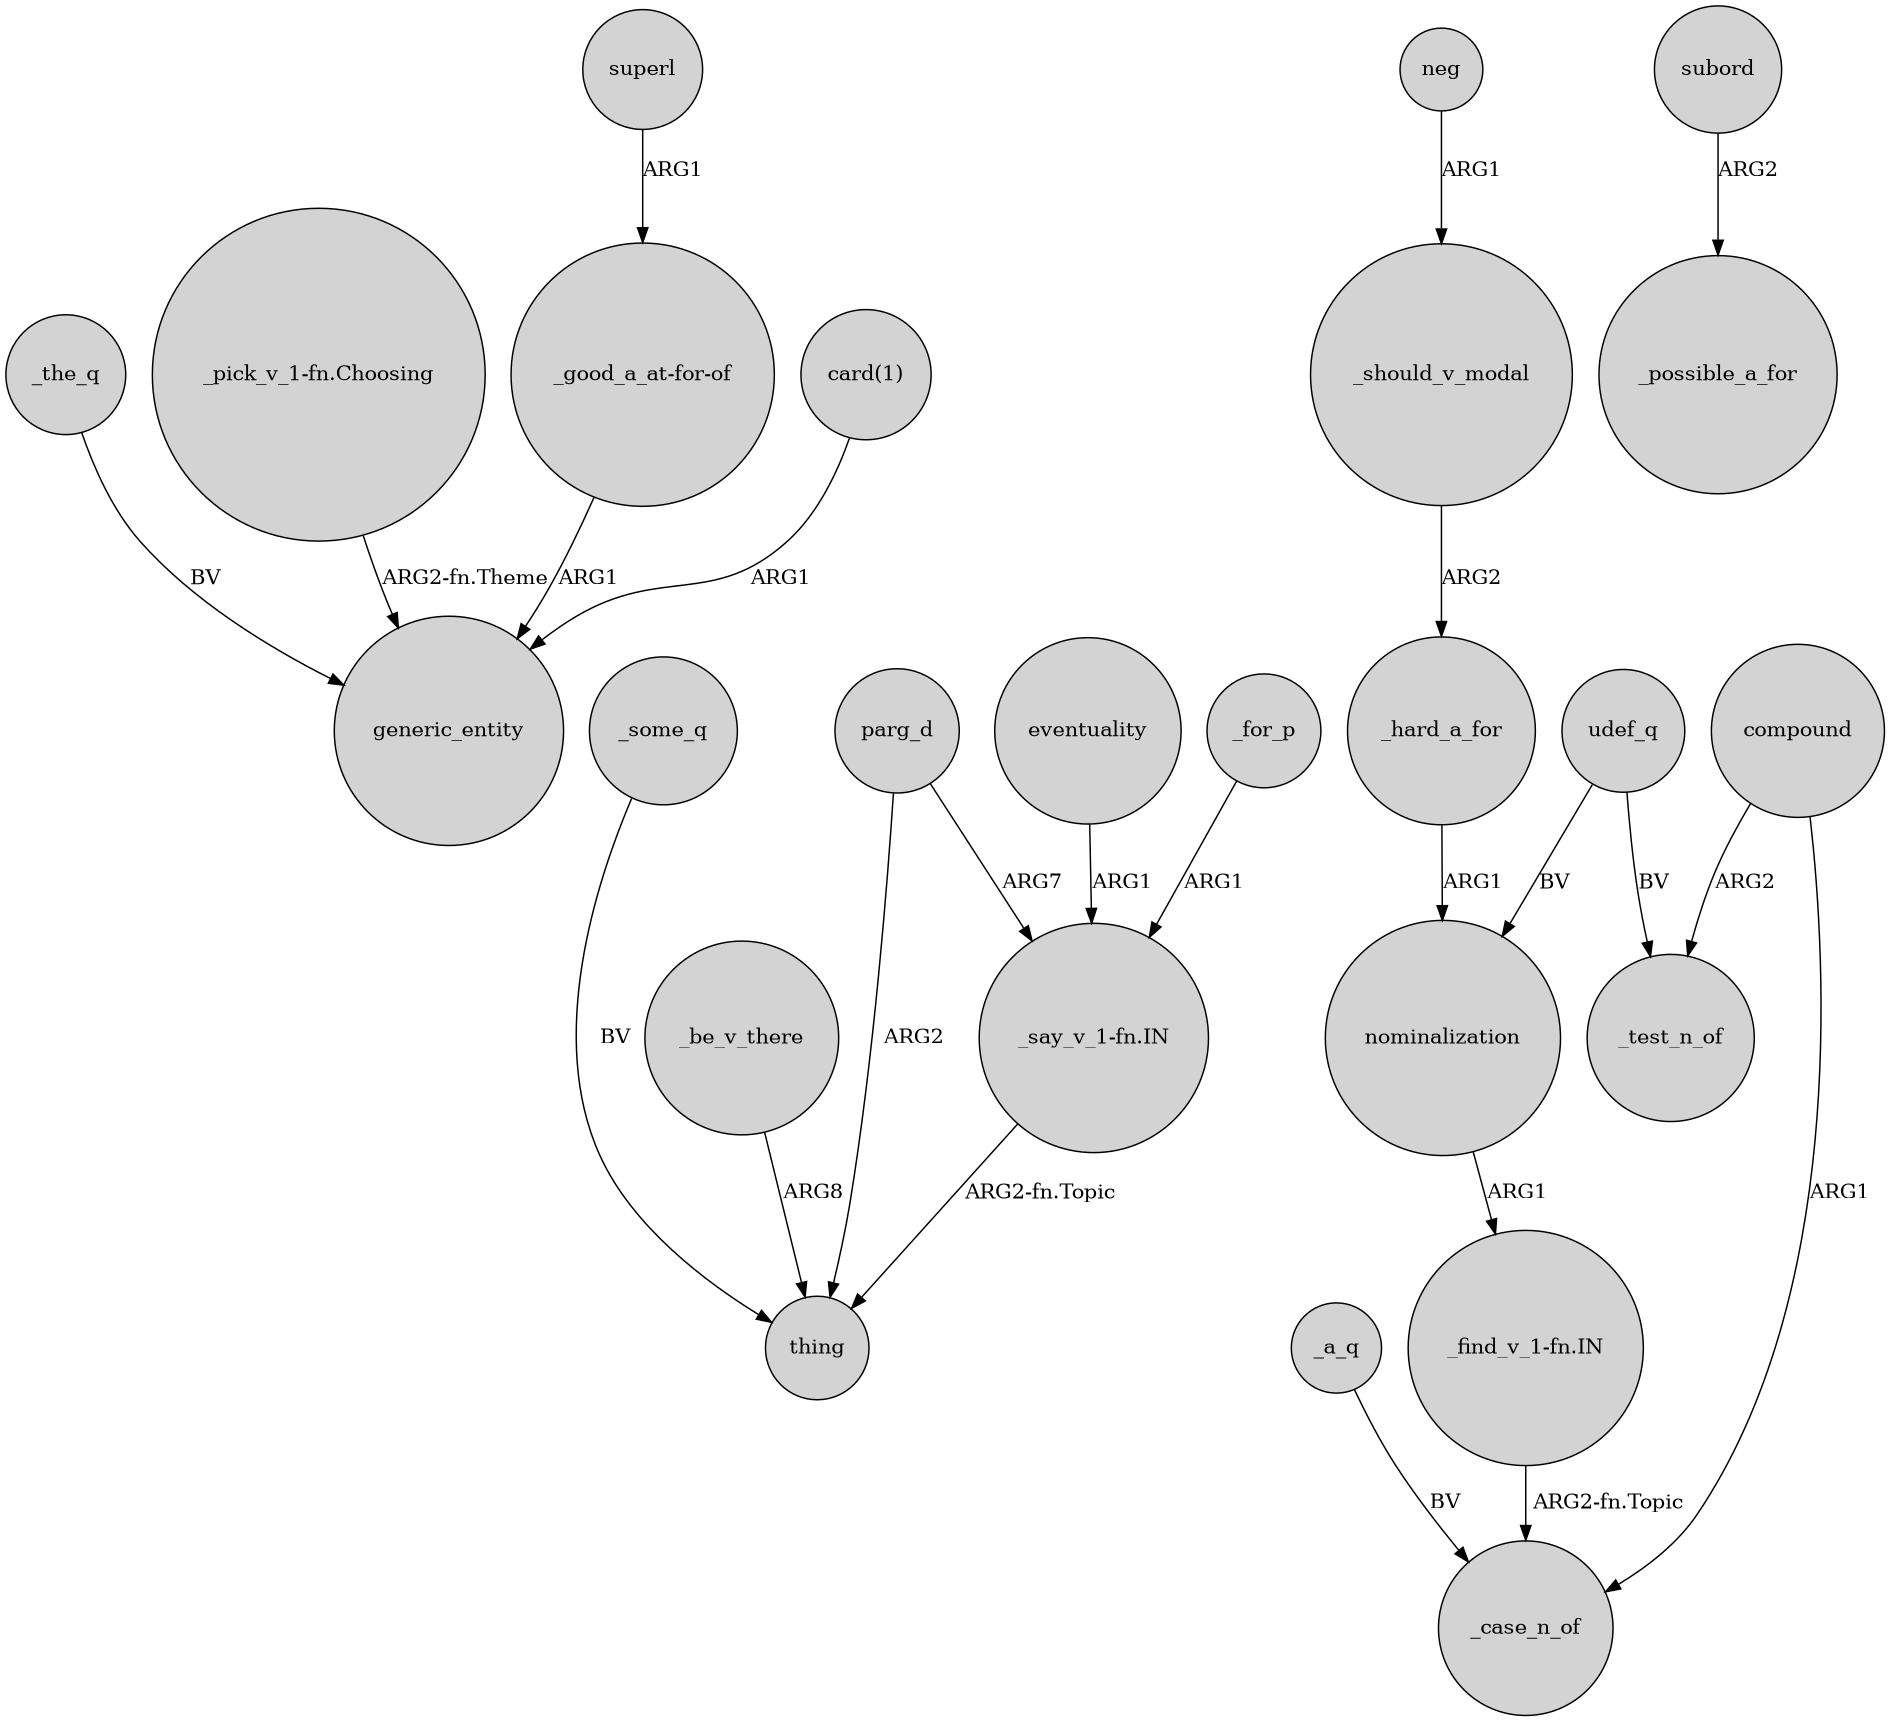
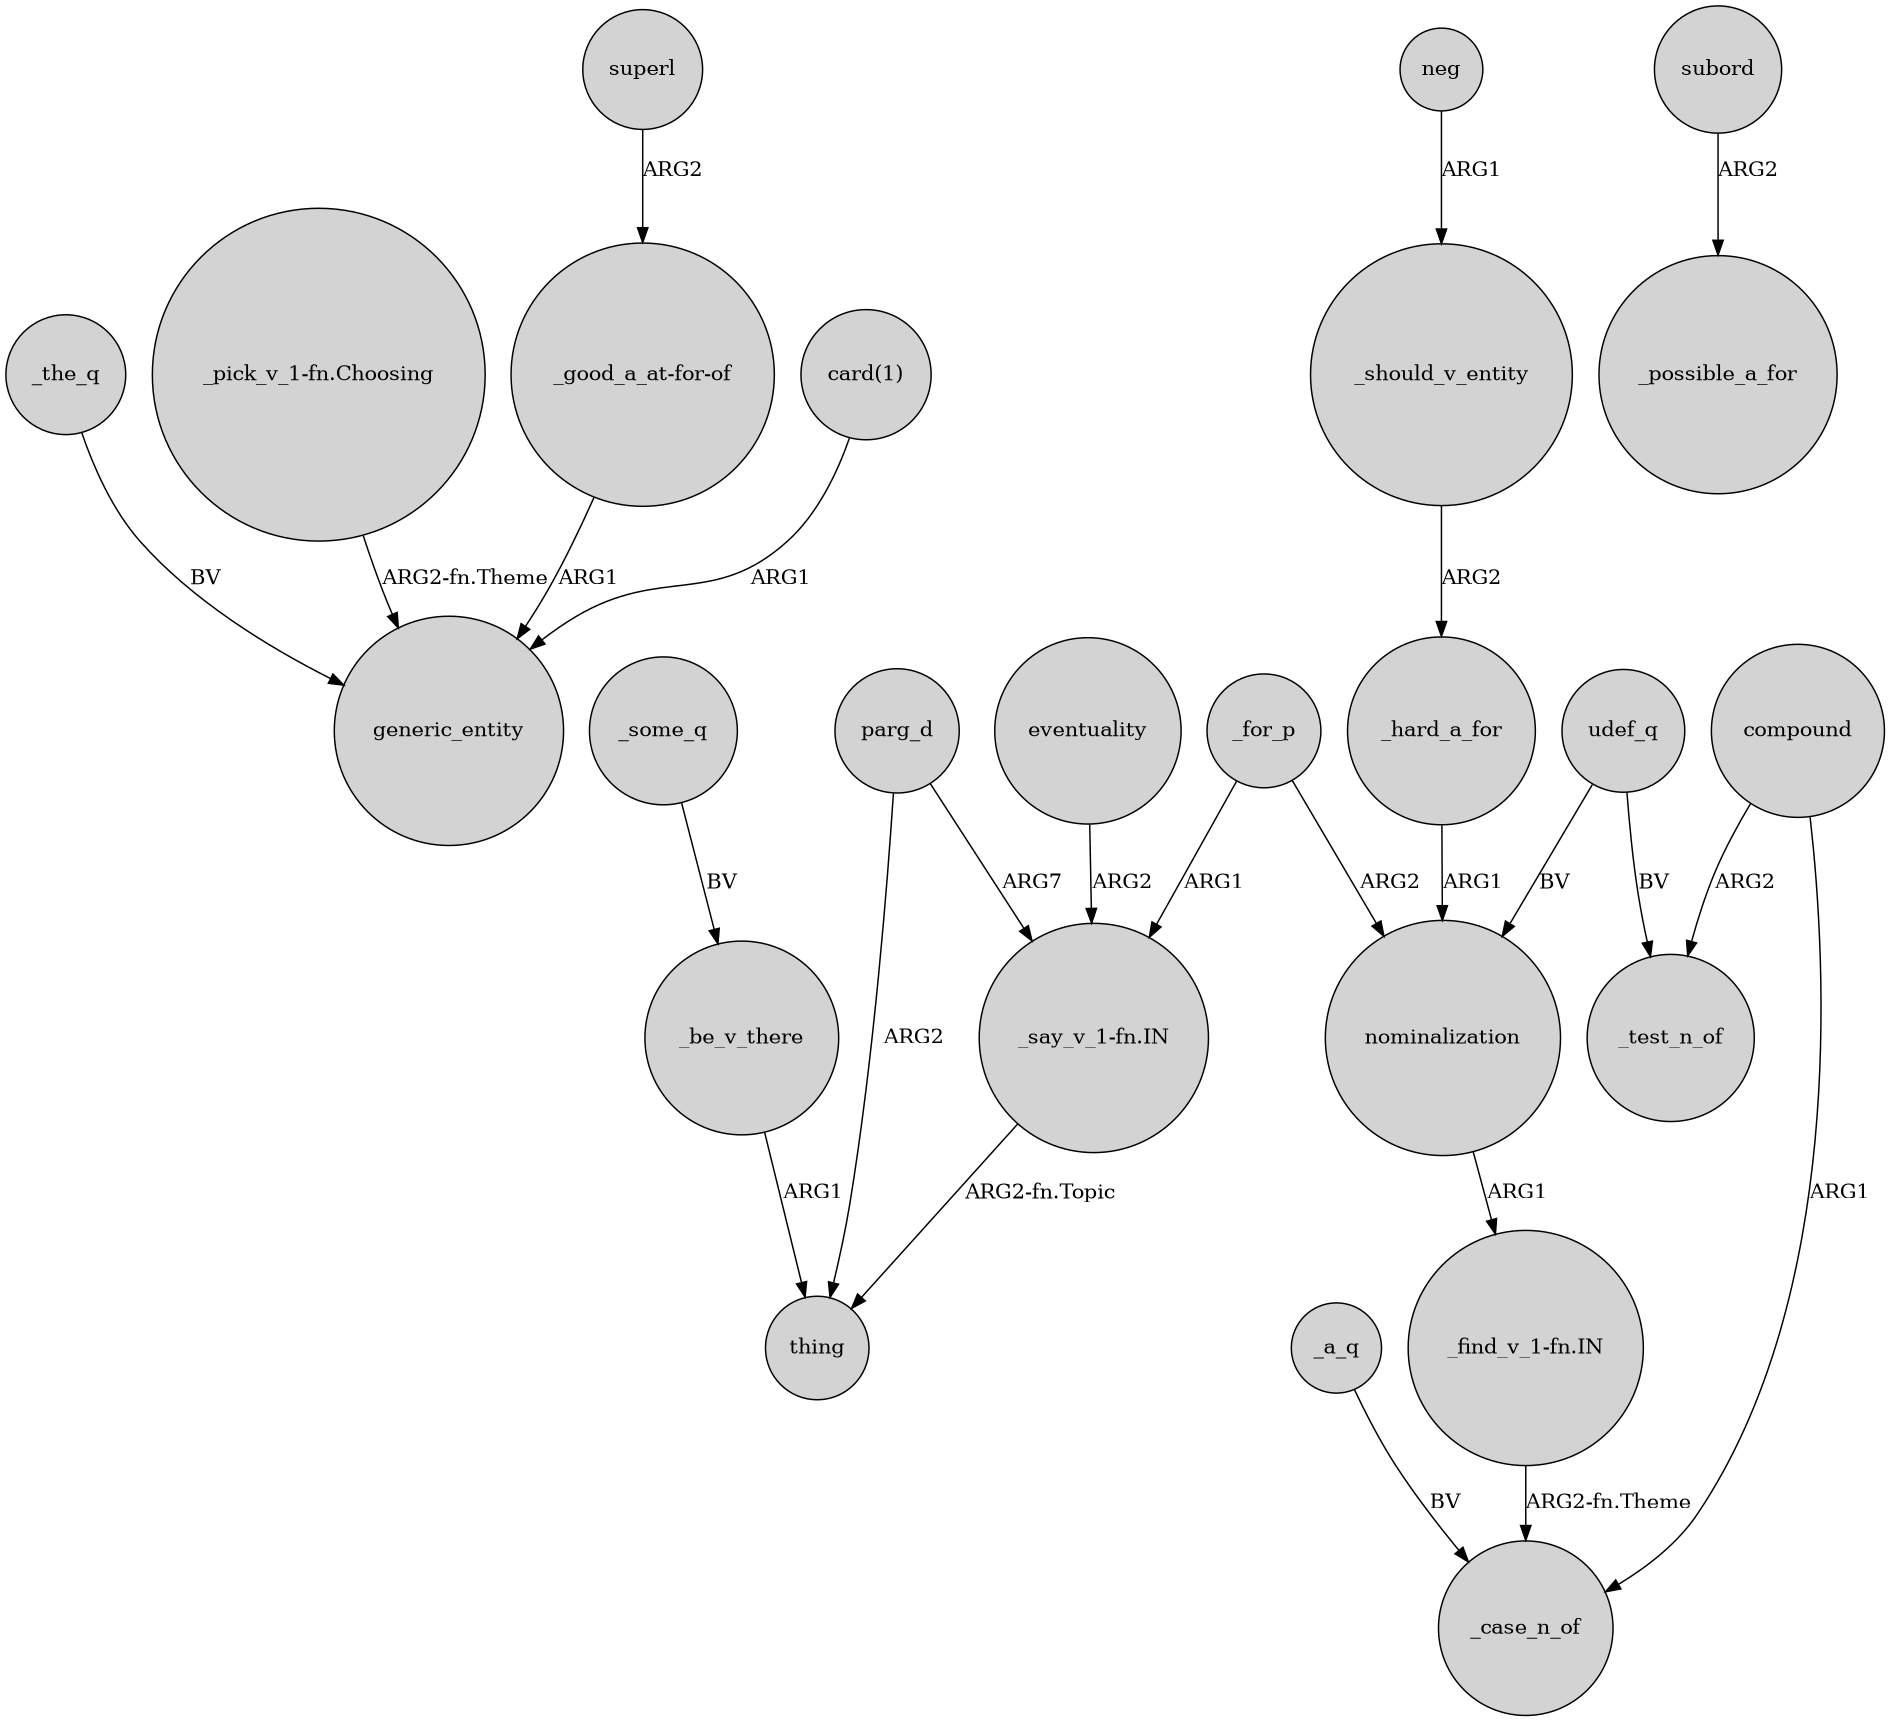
(673, 171) -> (673, 171)
(1441, 375) -> (1441, 375)
none -> (1334, 852)
(1123, 883) -> (1123, 883)
(581, 1088) -> (698, 866)
(814, 1193) -> (814, 1193)
(1609, 1503) -> (1609, 1503)
